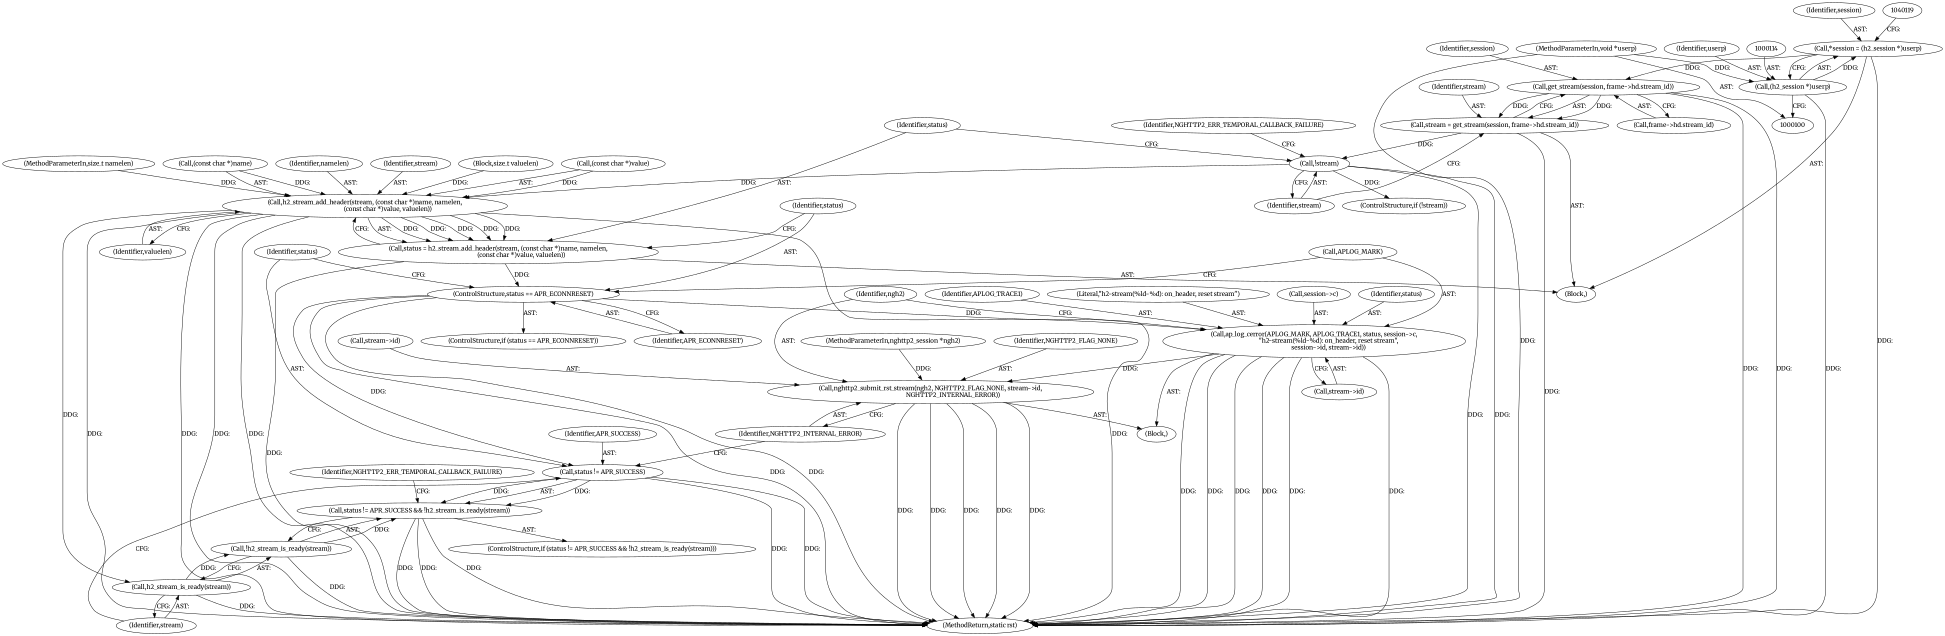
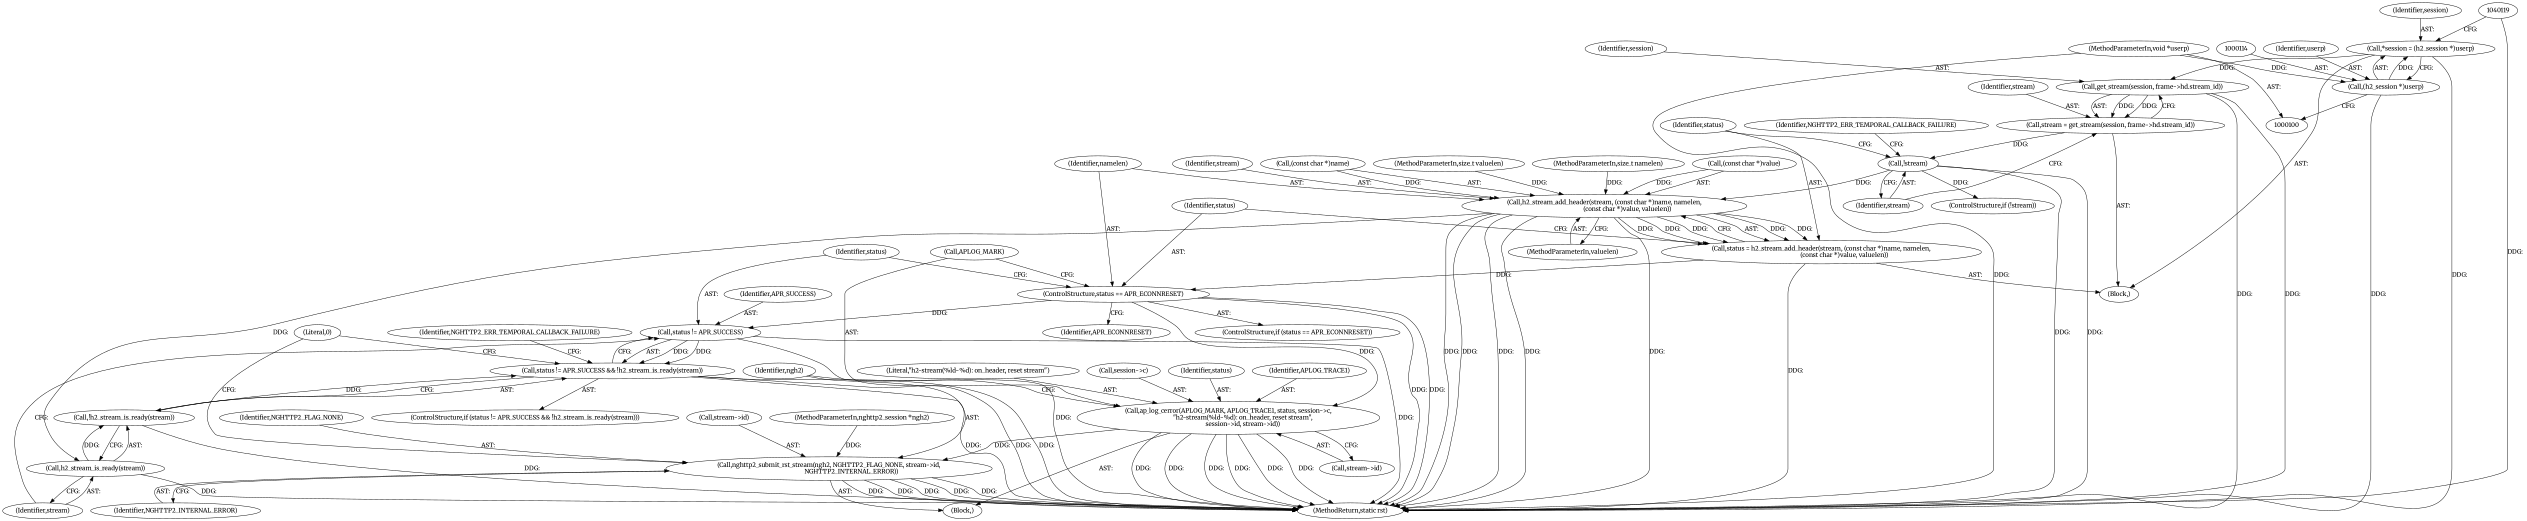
(1674, 125) -> none
(506, 164) -> (1449, 164)
(143, 252) -> (1573, 252)
(613, 319) -> (1105, 227)
none -> (317, 333)
(702, 453) -> (625, 344)
(1530, 607) -> (2302, 498)
